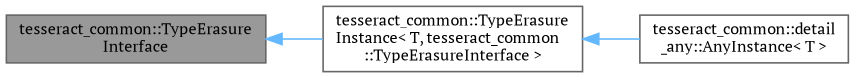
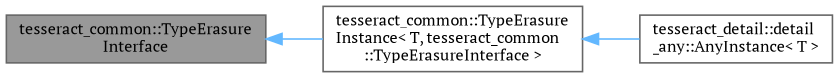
(744, 39) -> (736, 39)
